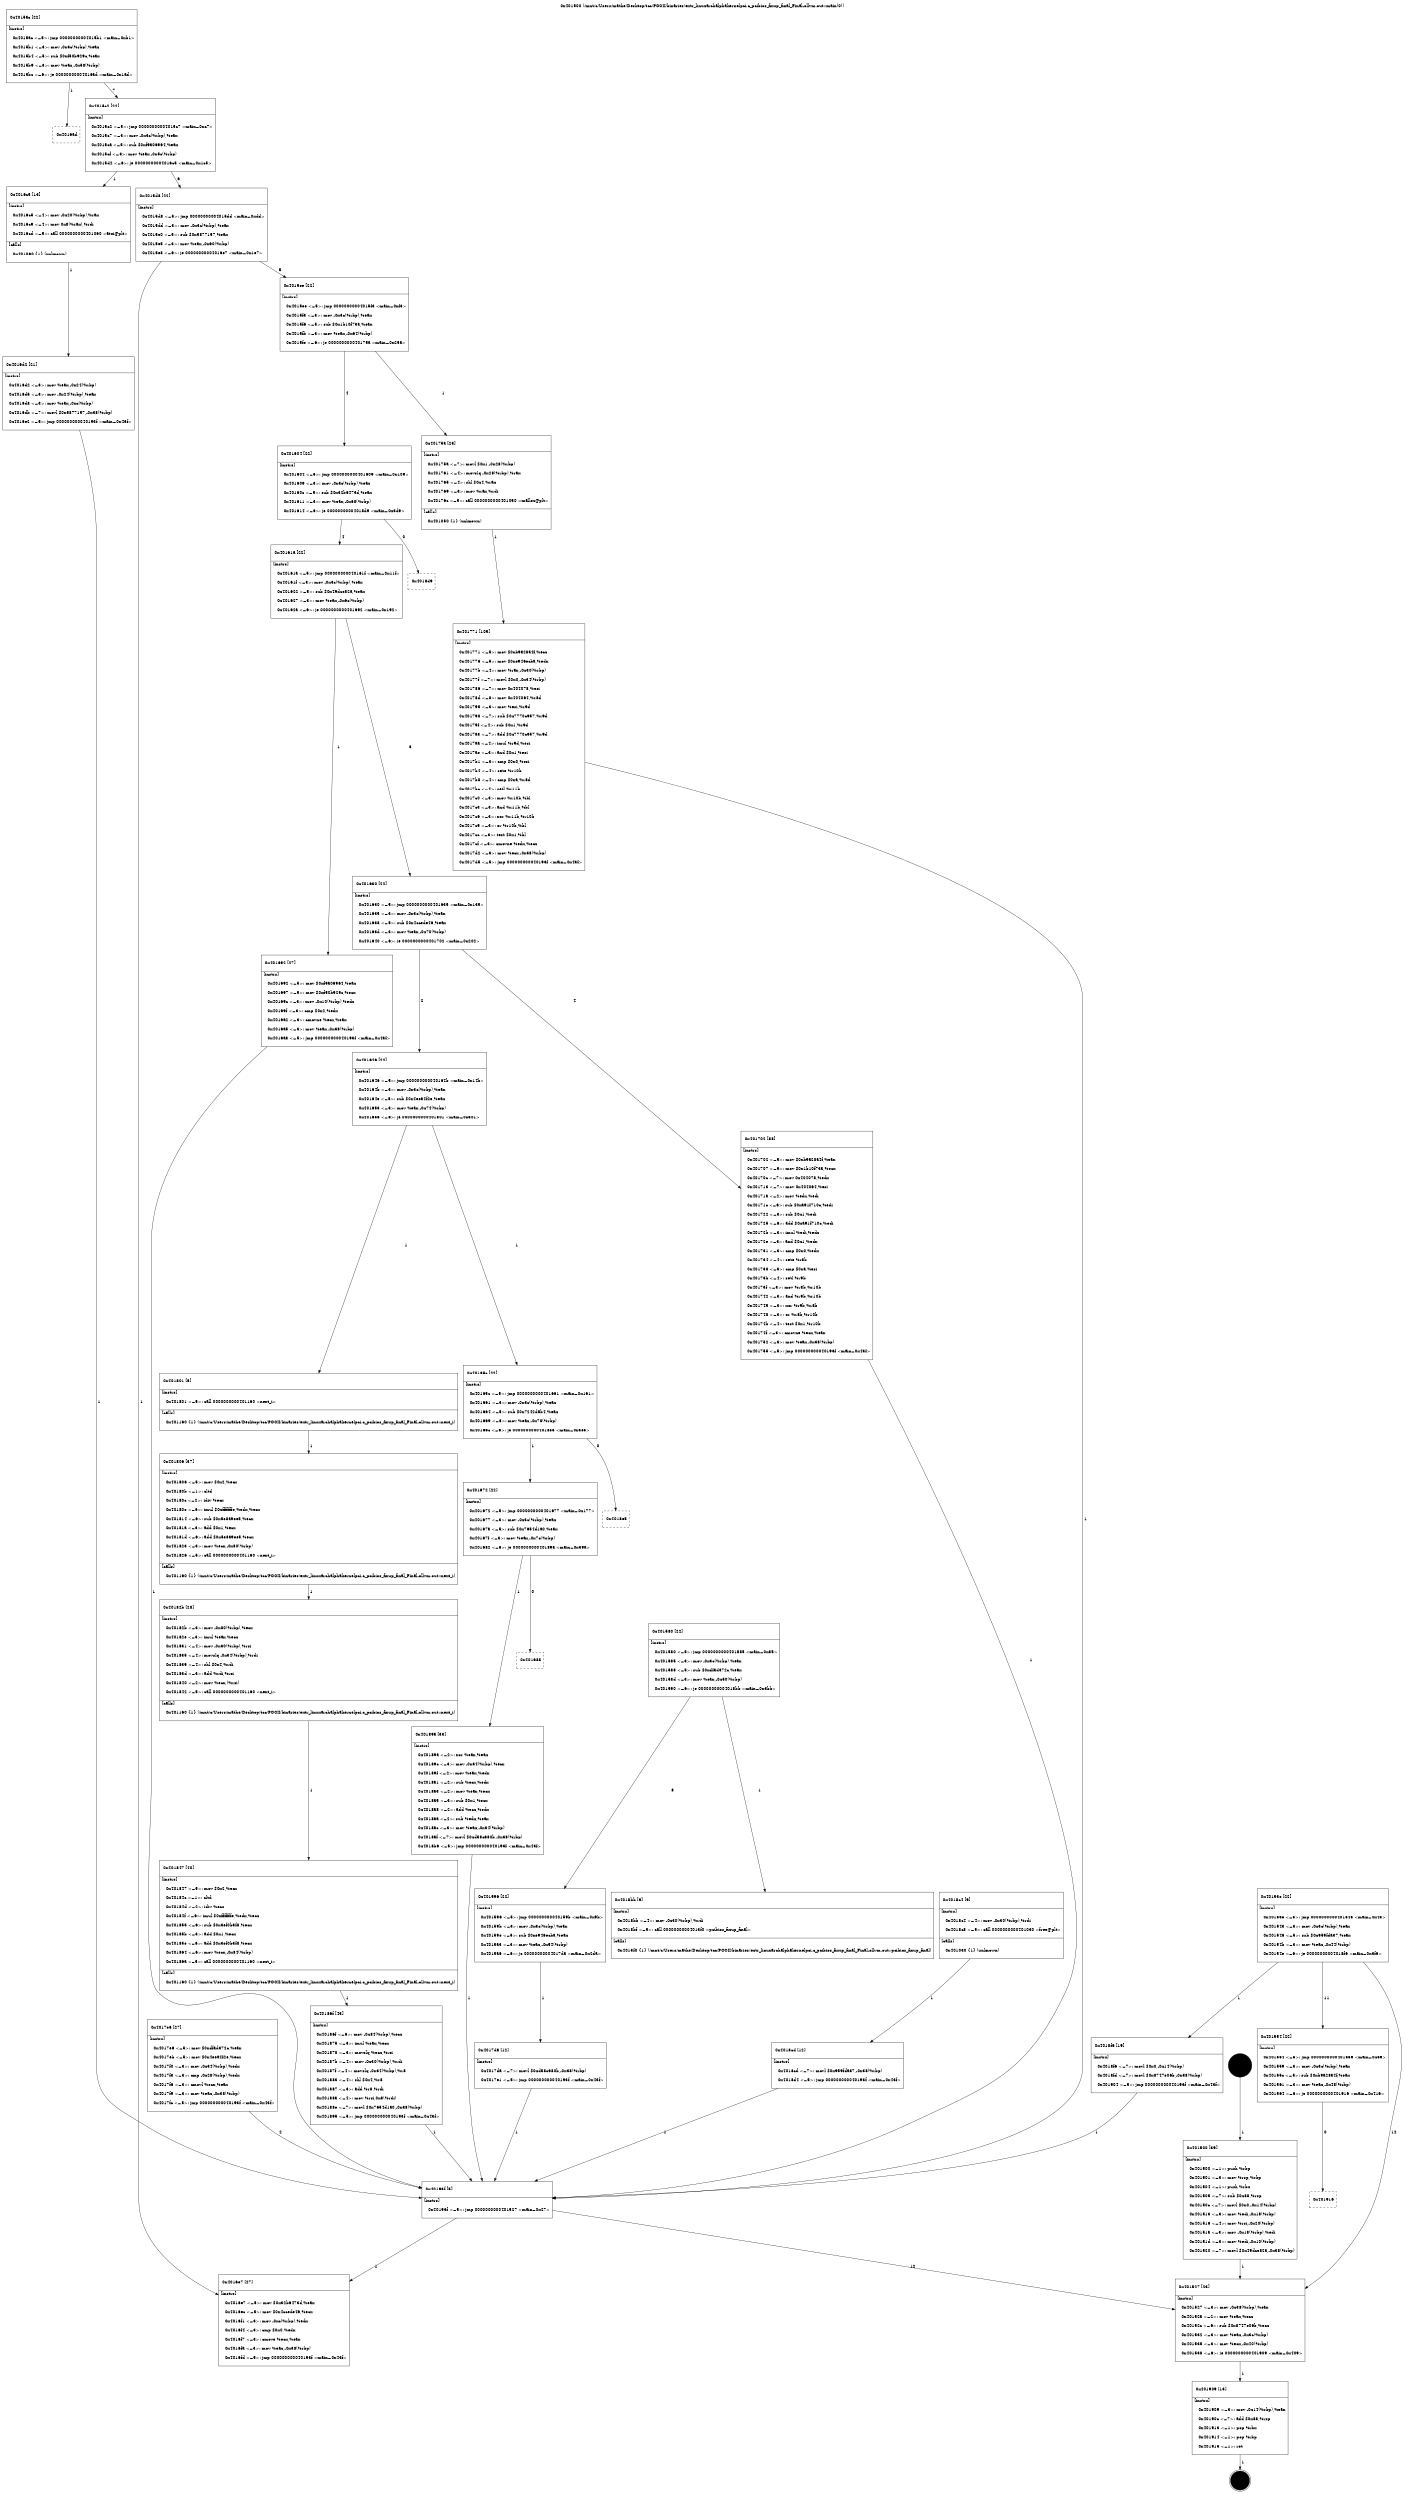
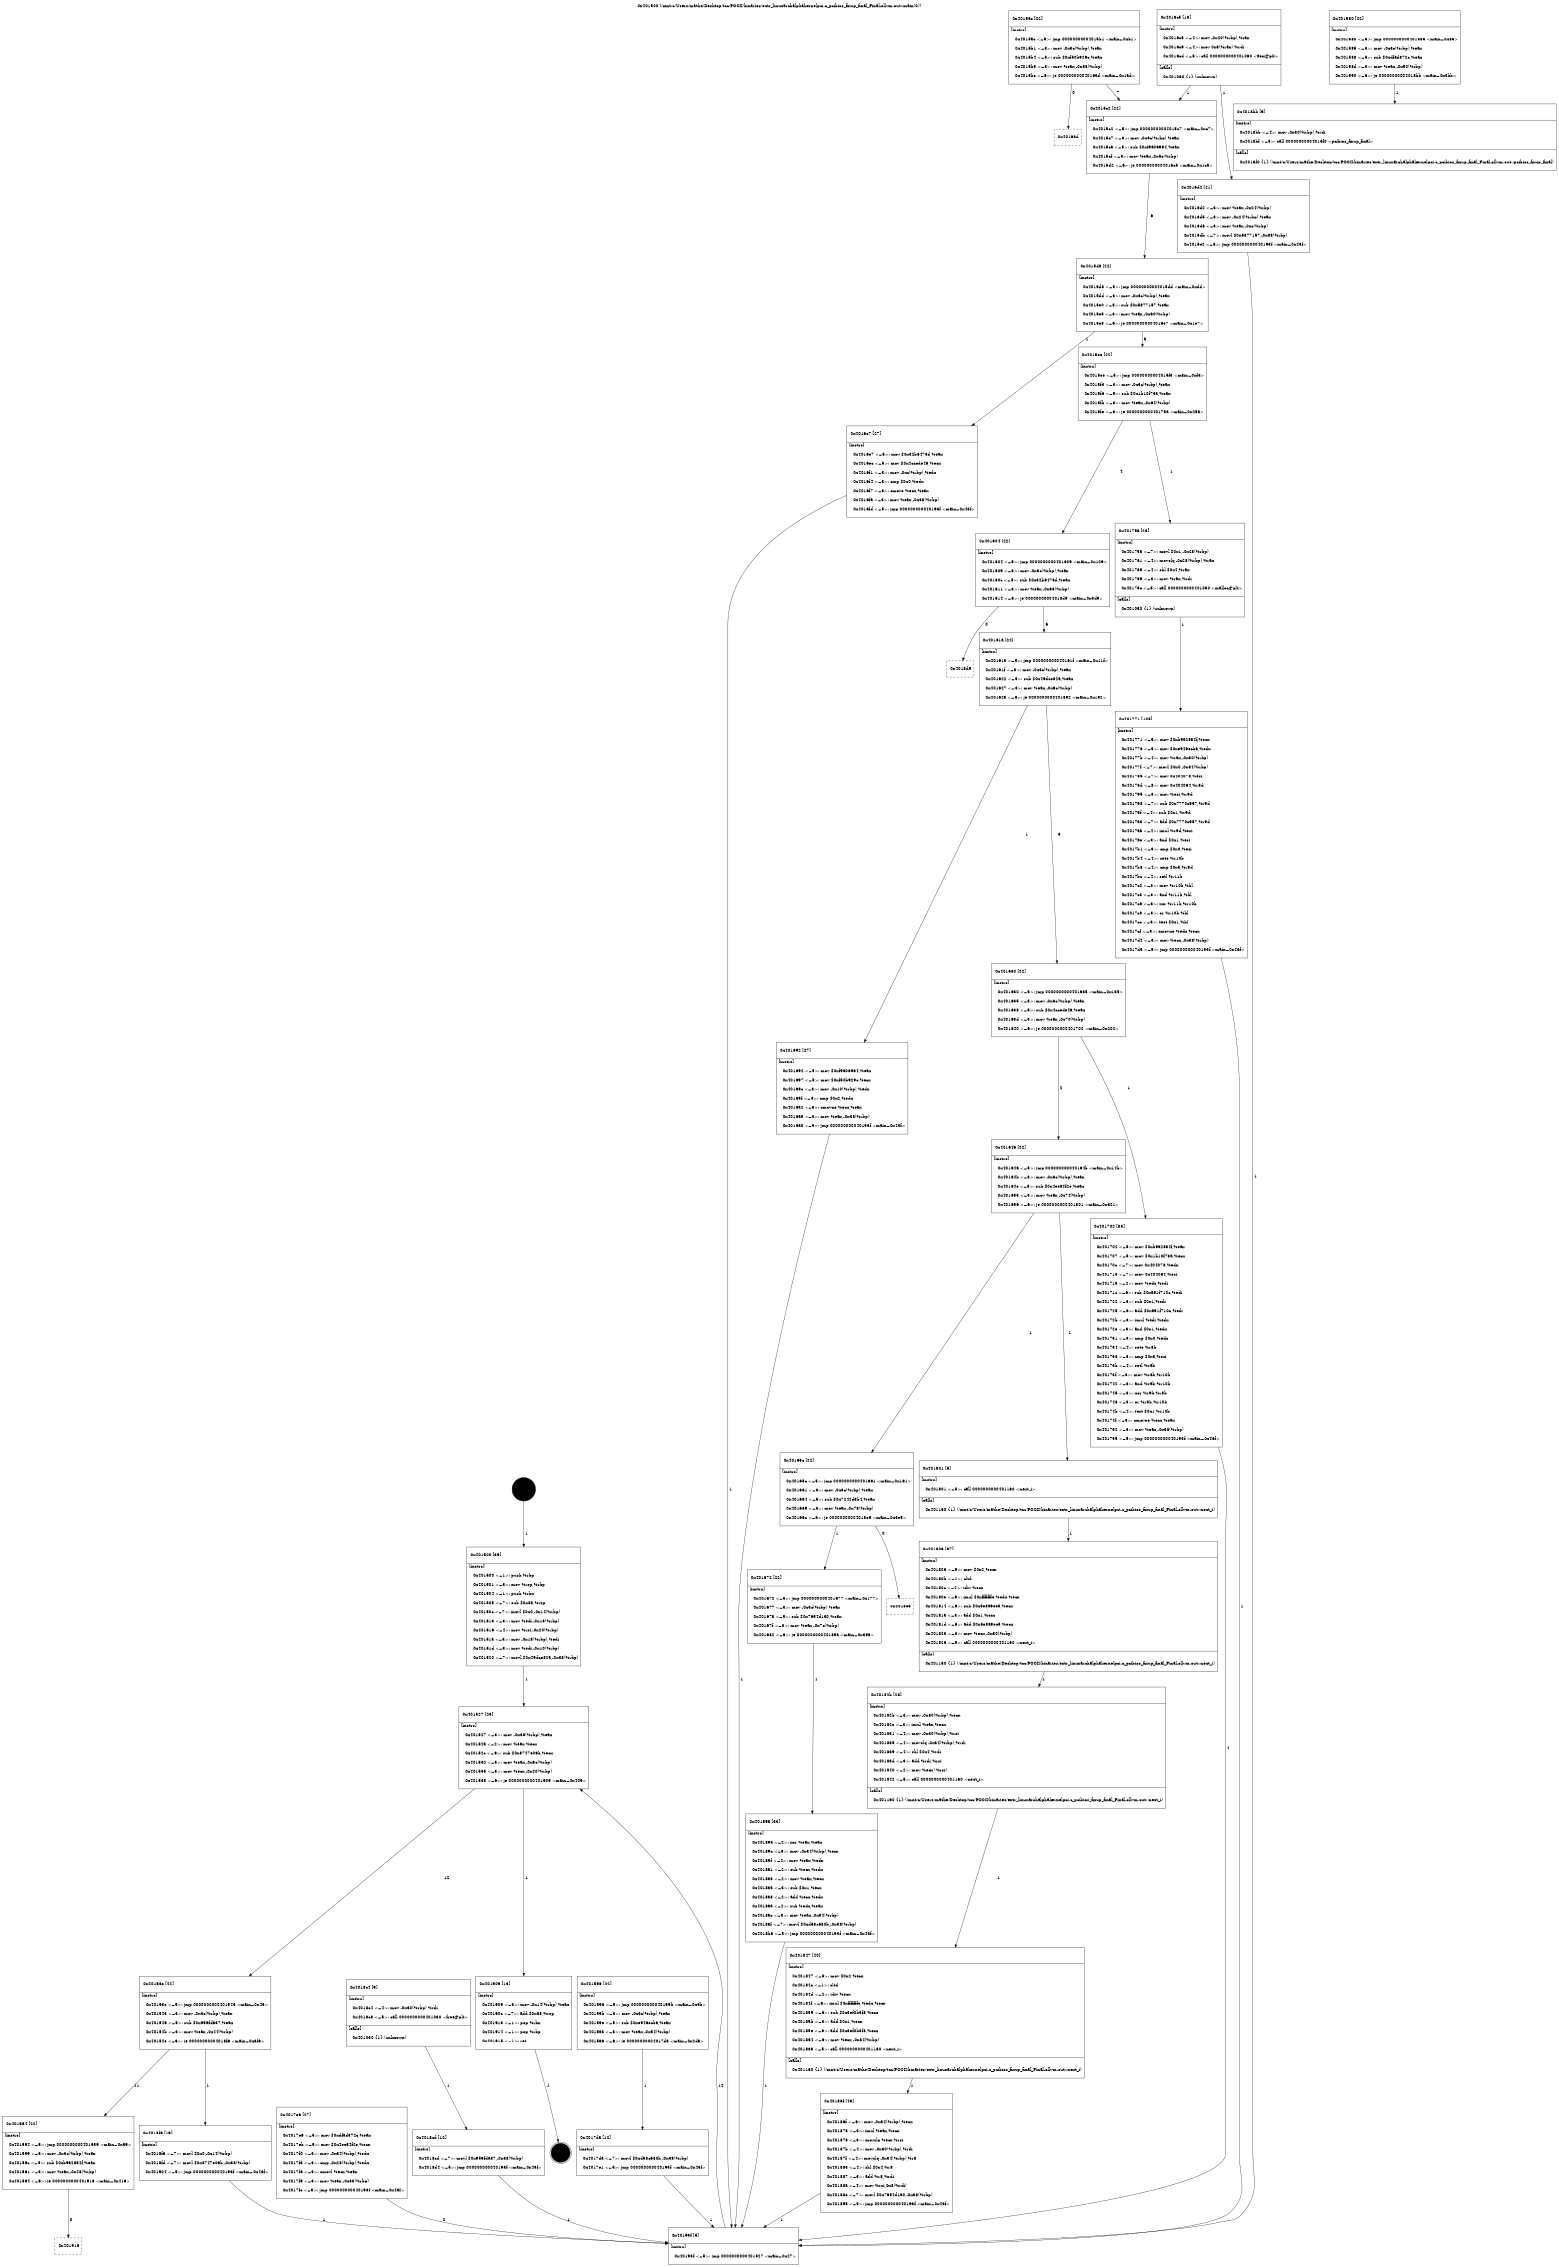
(71, 91) -> (1073, 93)
(111, 178) -> (1186, 92)
(343, 537) -> (1046, 625)
(574, 1001) -> (1128, 1088)
(530, 1660) -> none
(628, 1792) -> none
(1390, 2132) -> (363, 1882)
(404, 2249) -> (728, 1332)
